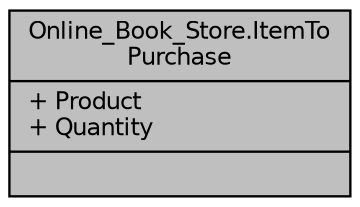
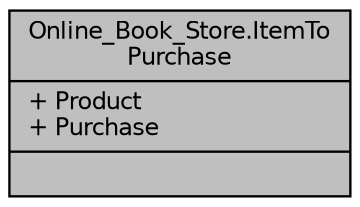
(92, 128) -> (94, 128)
